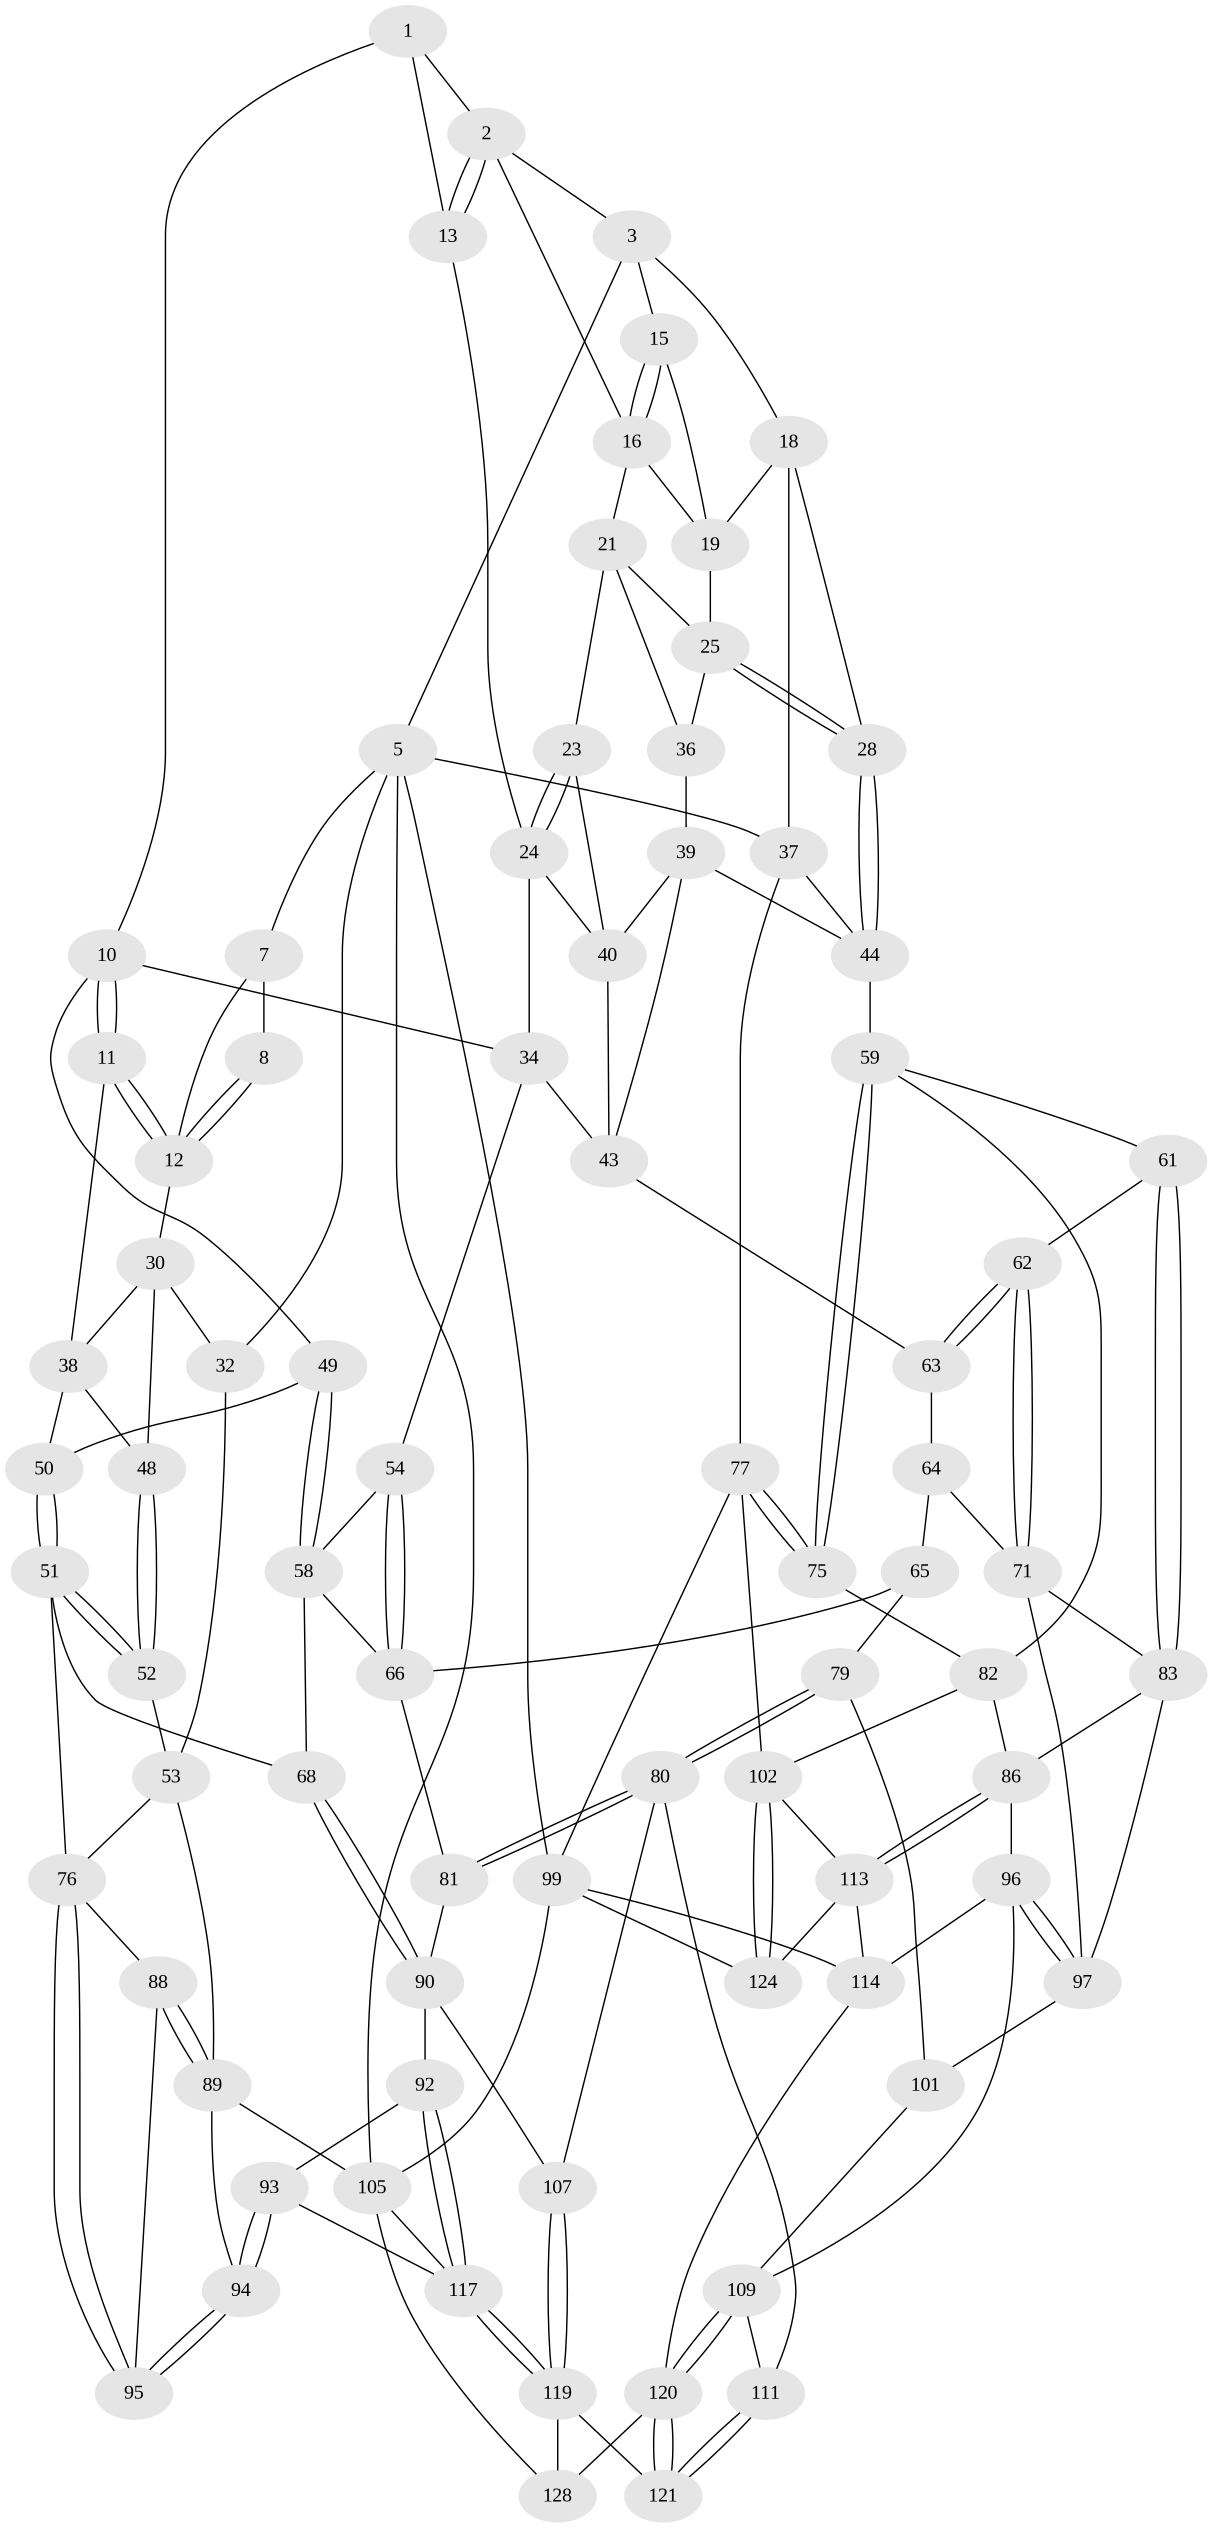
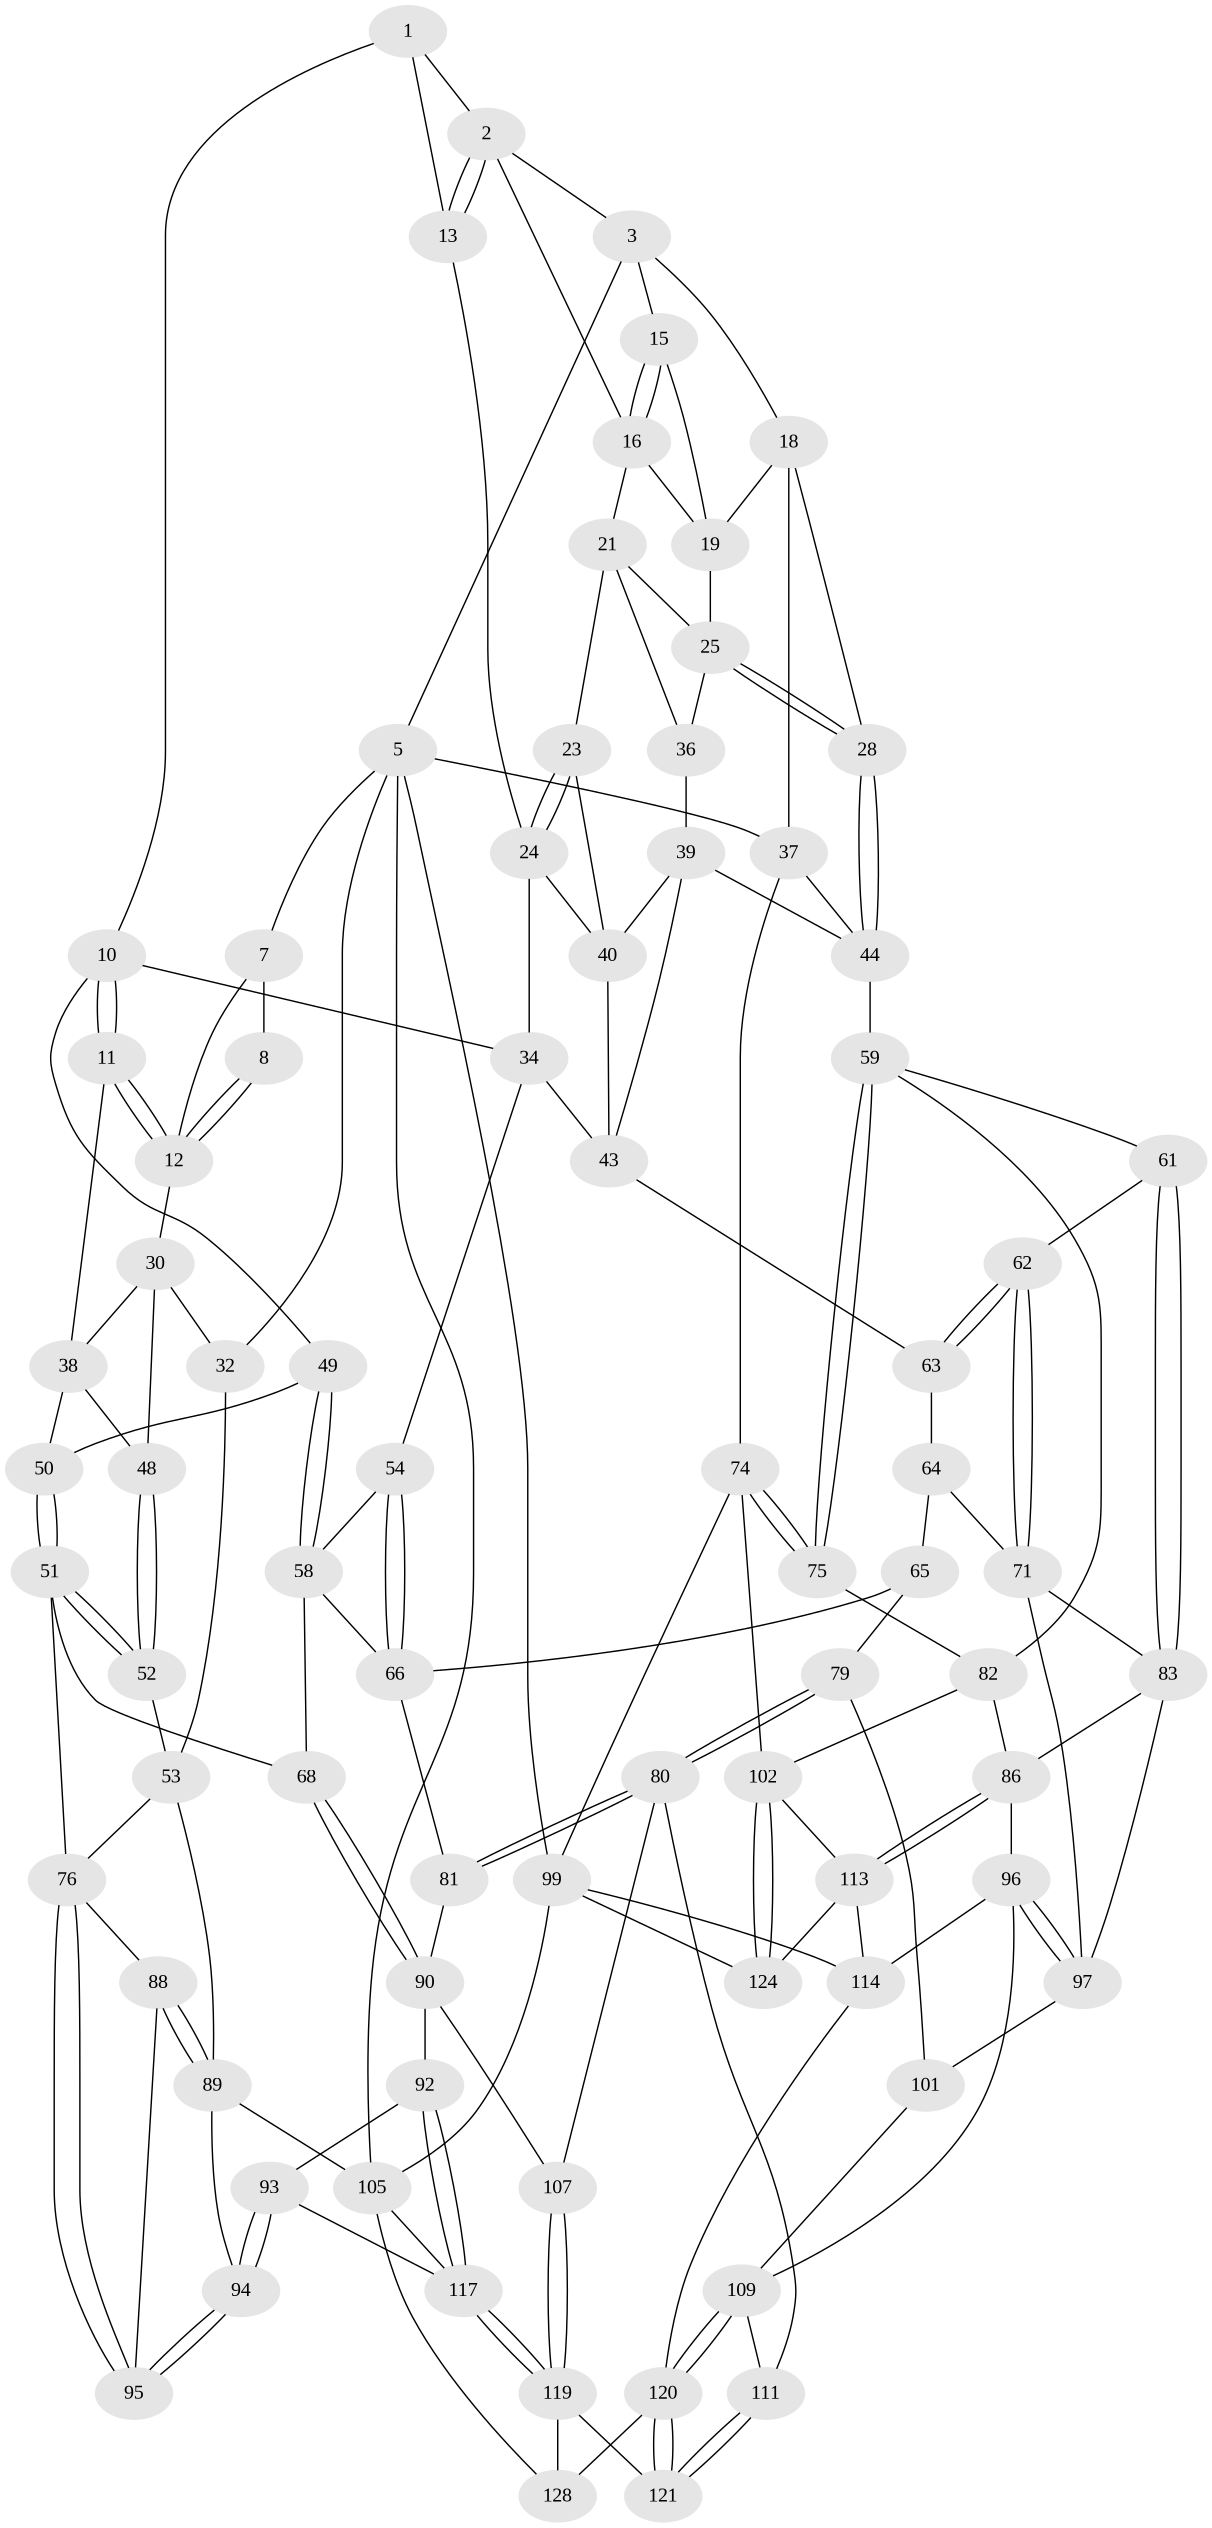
(740, 1469) -> (740, 1469)
